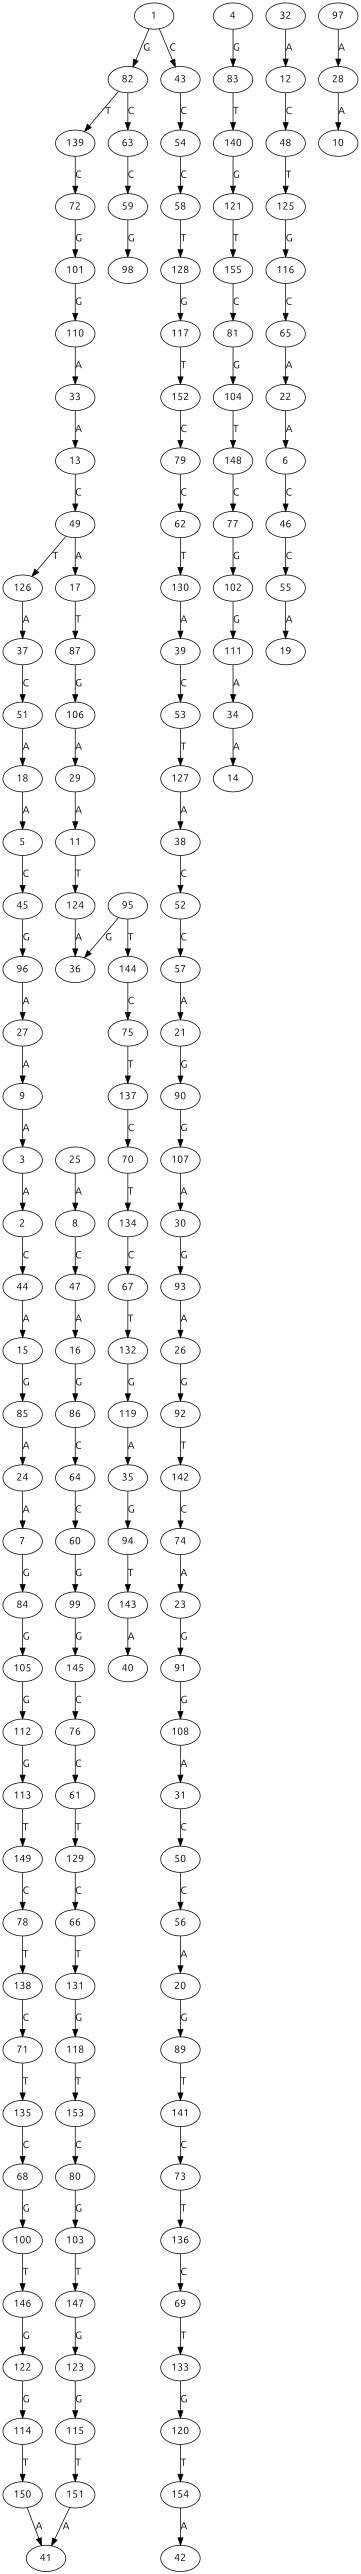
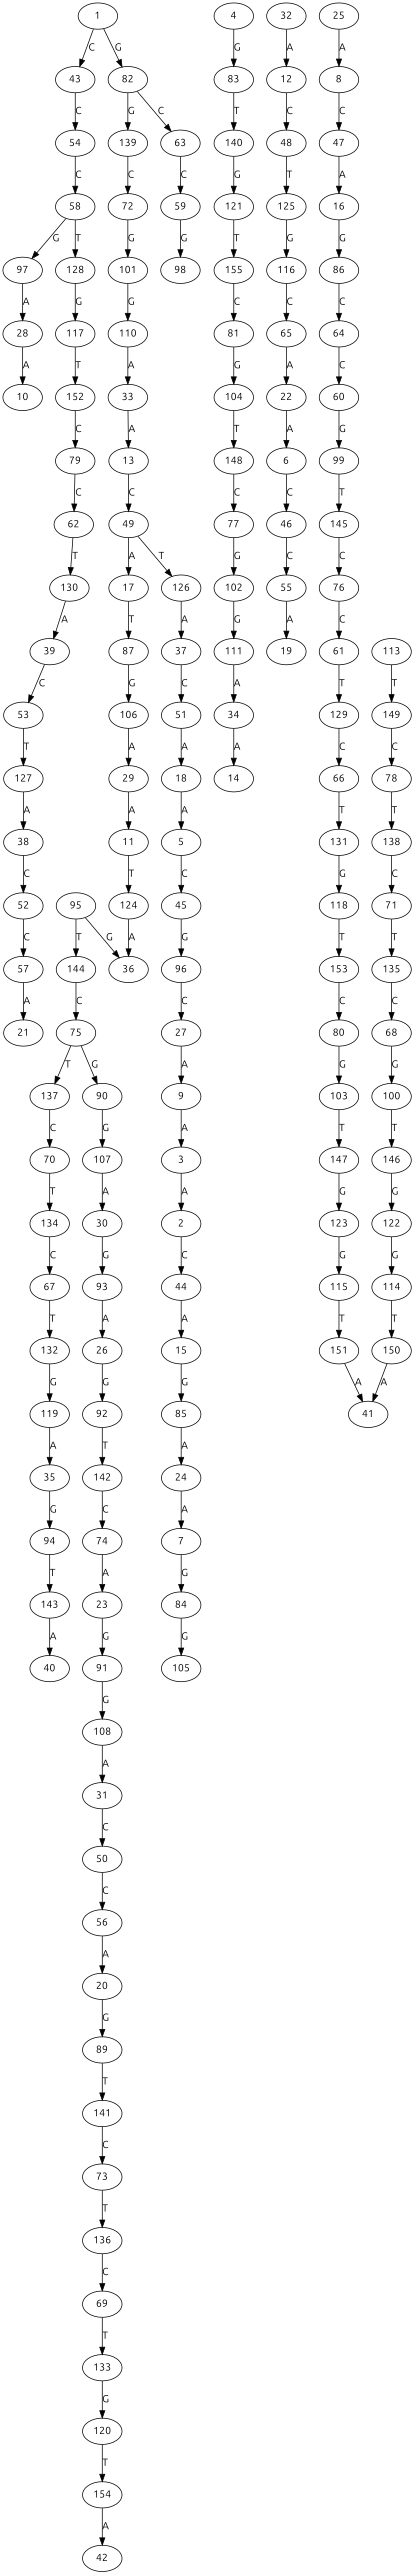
(108, 111) -> (132, 111)
none -> (51, 236)
(26, 1001) -> (184, 1001)
(180, 1061) -> (88, 1061)
(79, 1637) -> (342, 493)
(23, 1732) -> none
